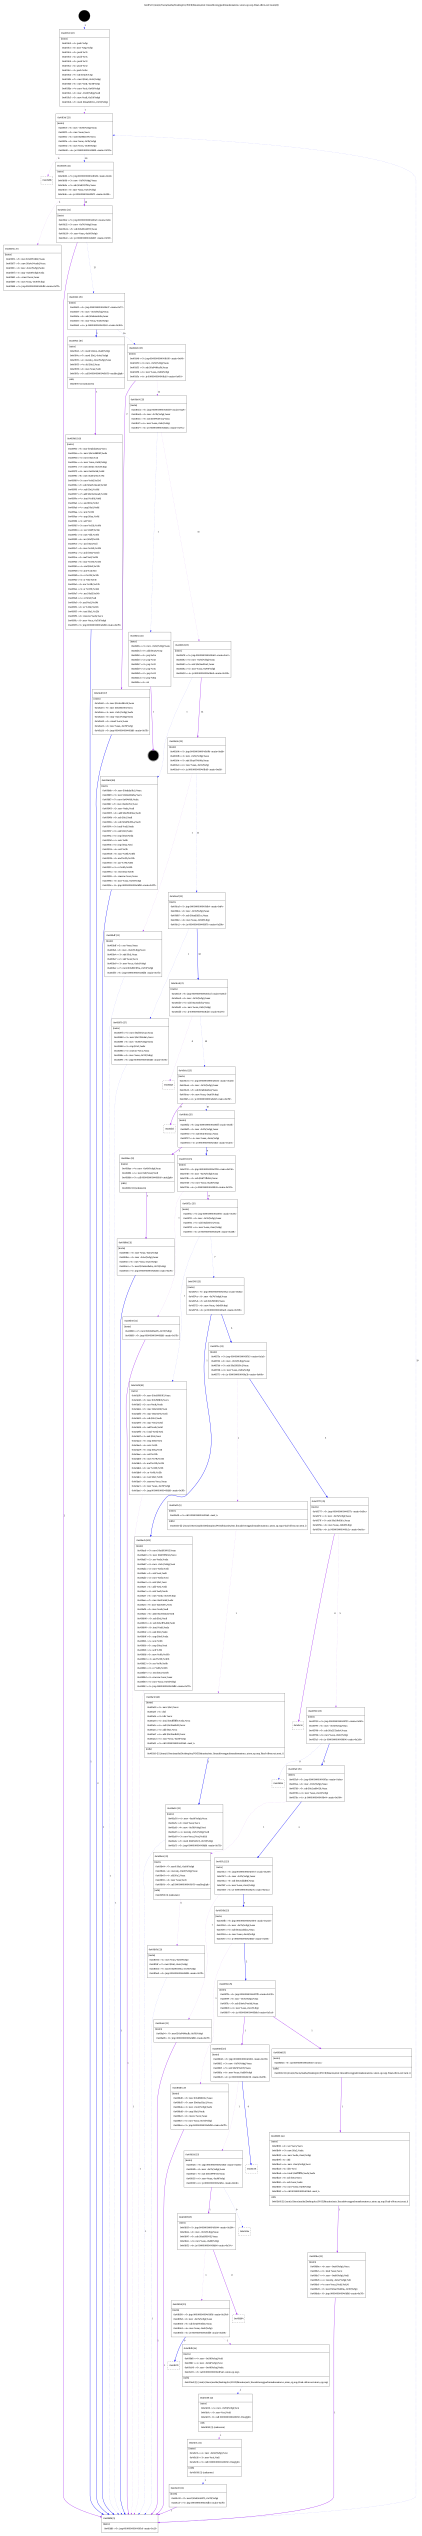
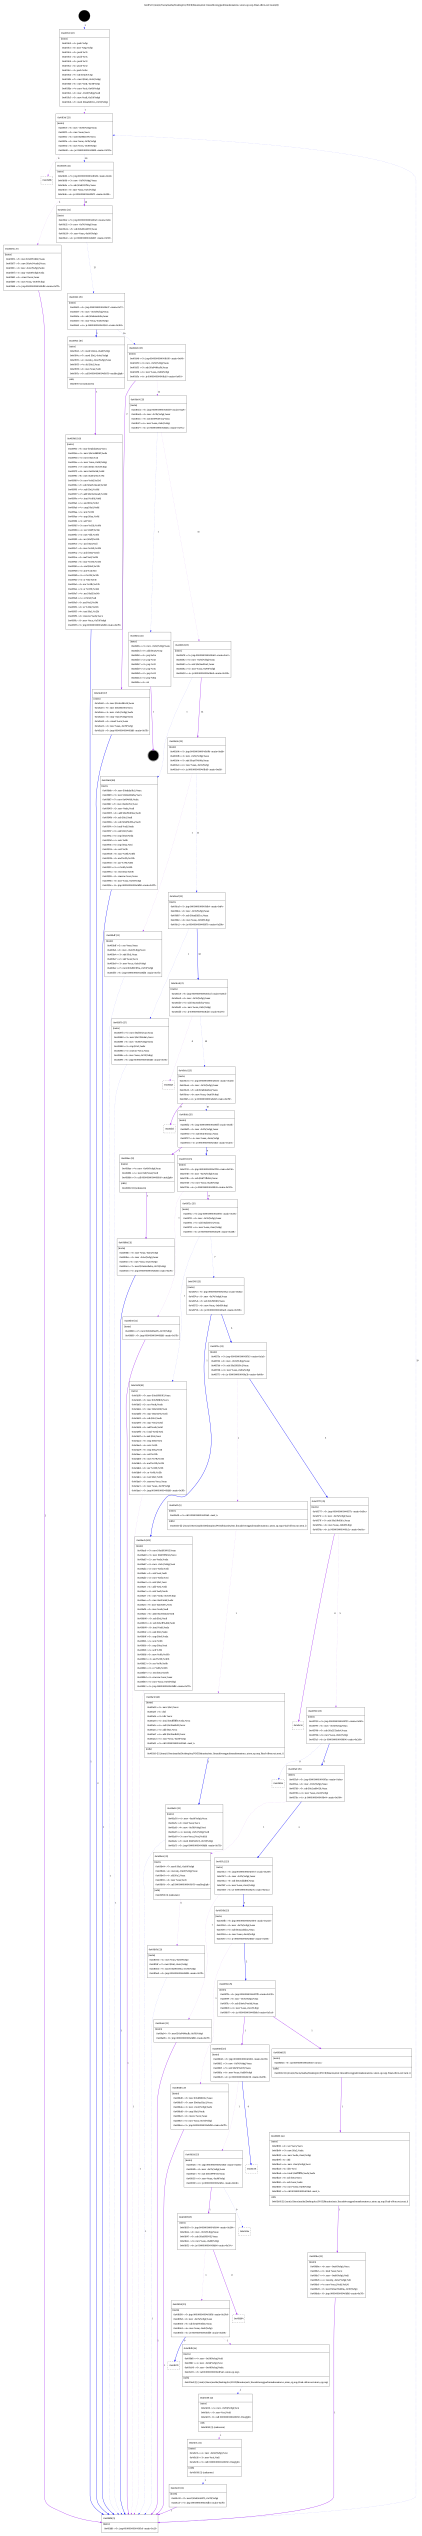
(63, 1390) -> (44, 1426)
